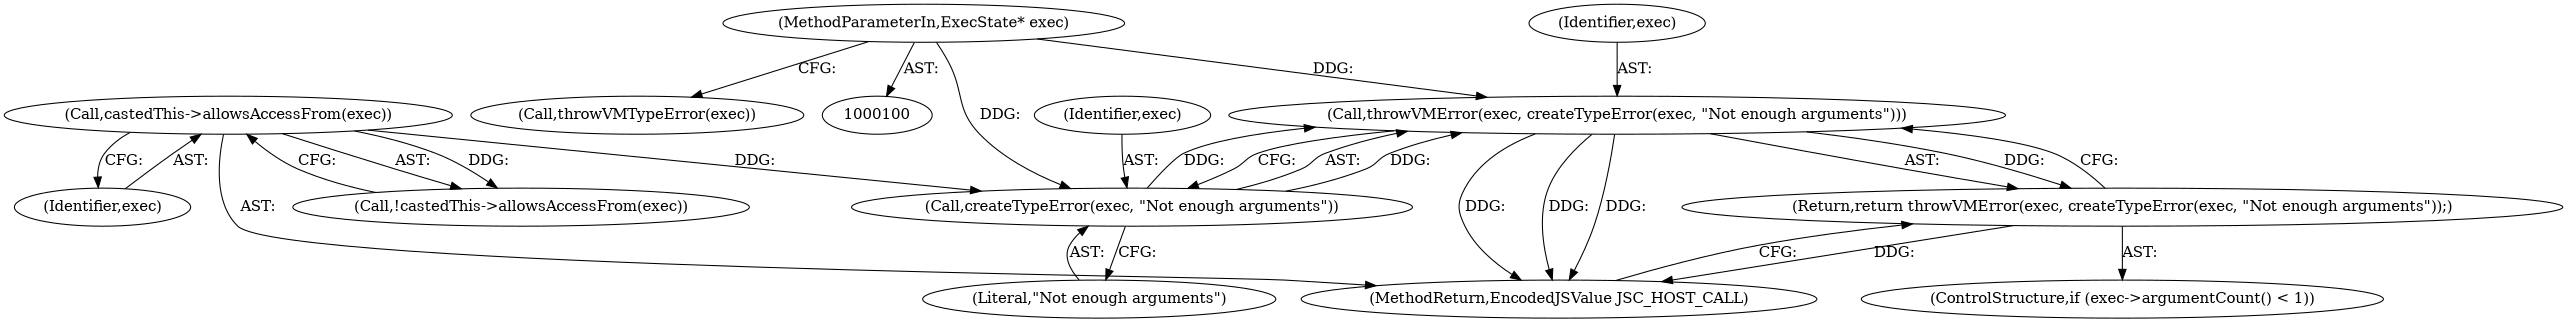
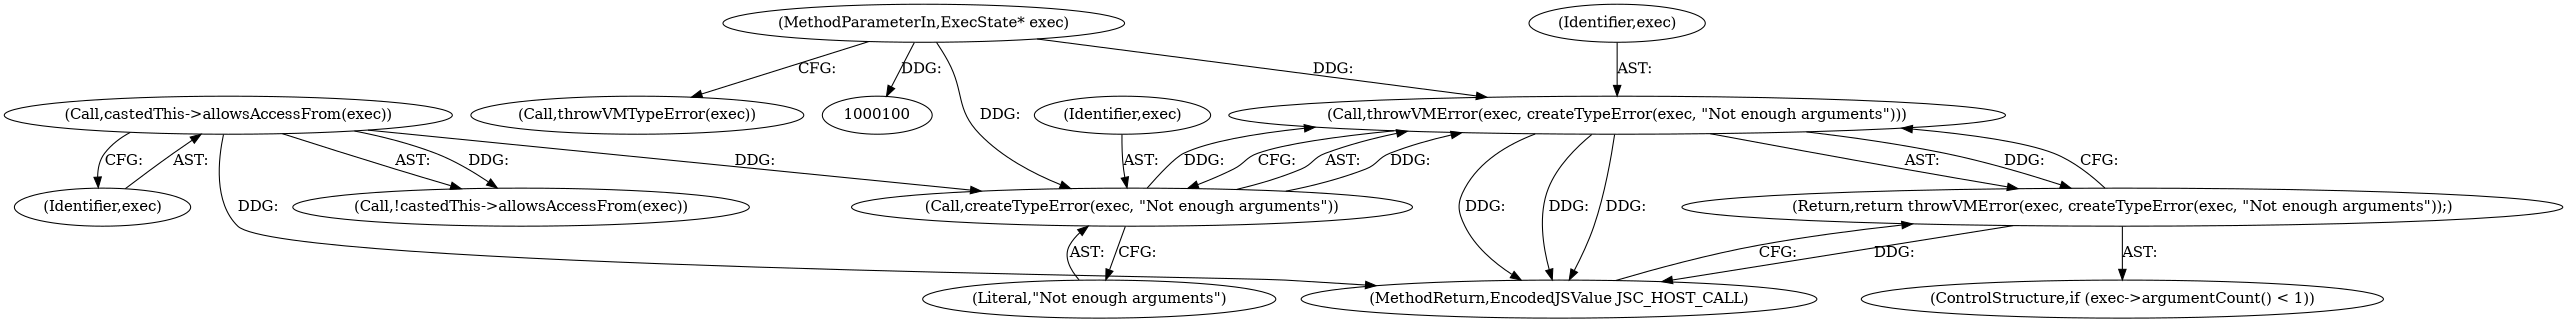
(924, 69) -> (924, 69)
(312, 175) -> none
(261, 207) -> (261, 207)
